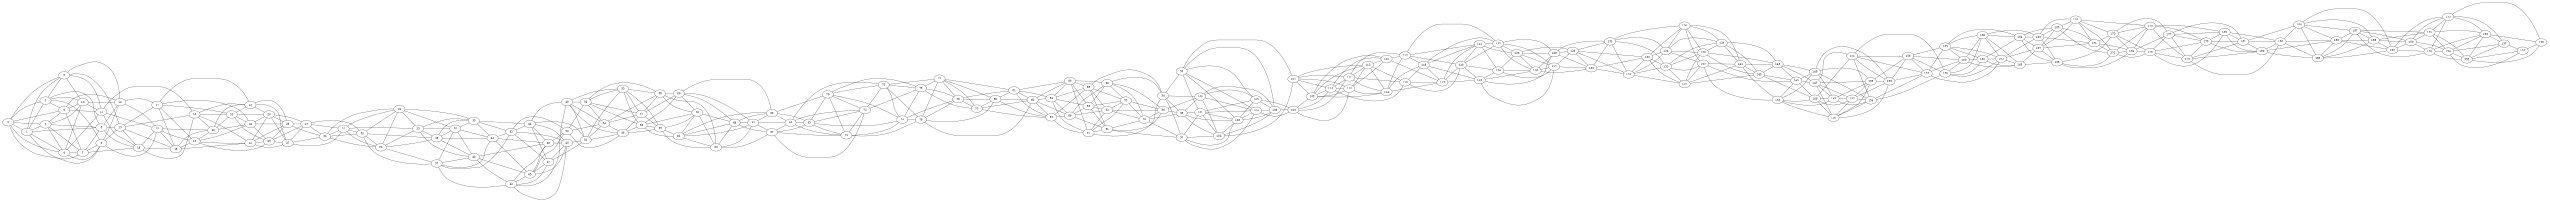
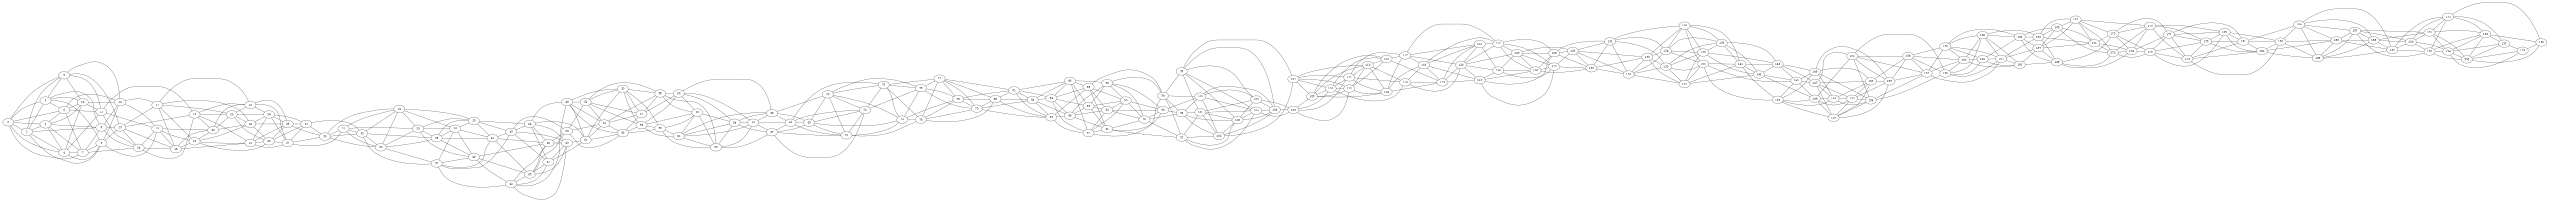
(1498, 50) -> (1488, 59)
(651, 121) -> none
(325, 126) -> none
(984, 135) -> (949, 114)
